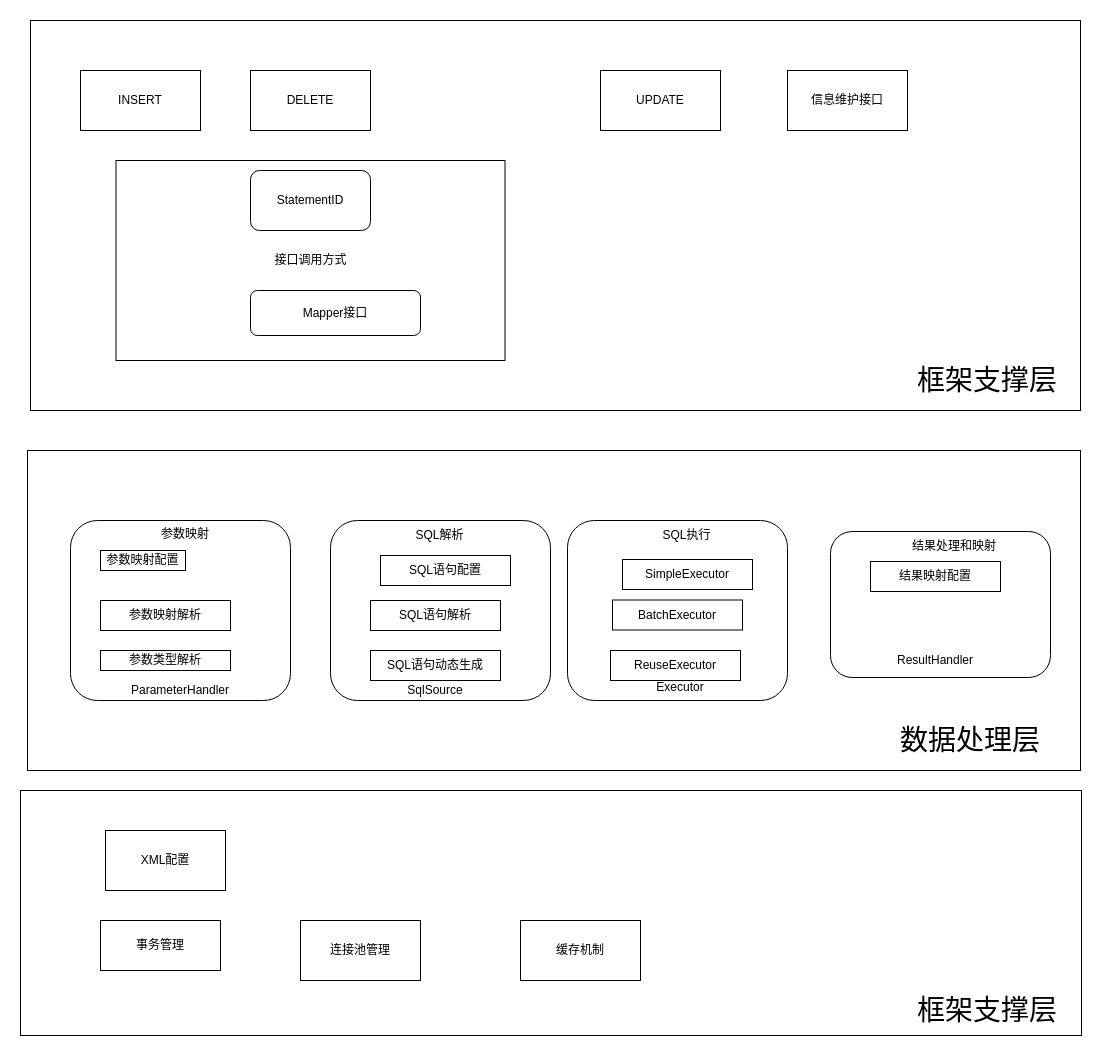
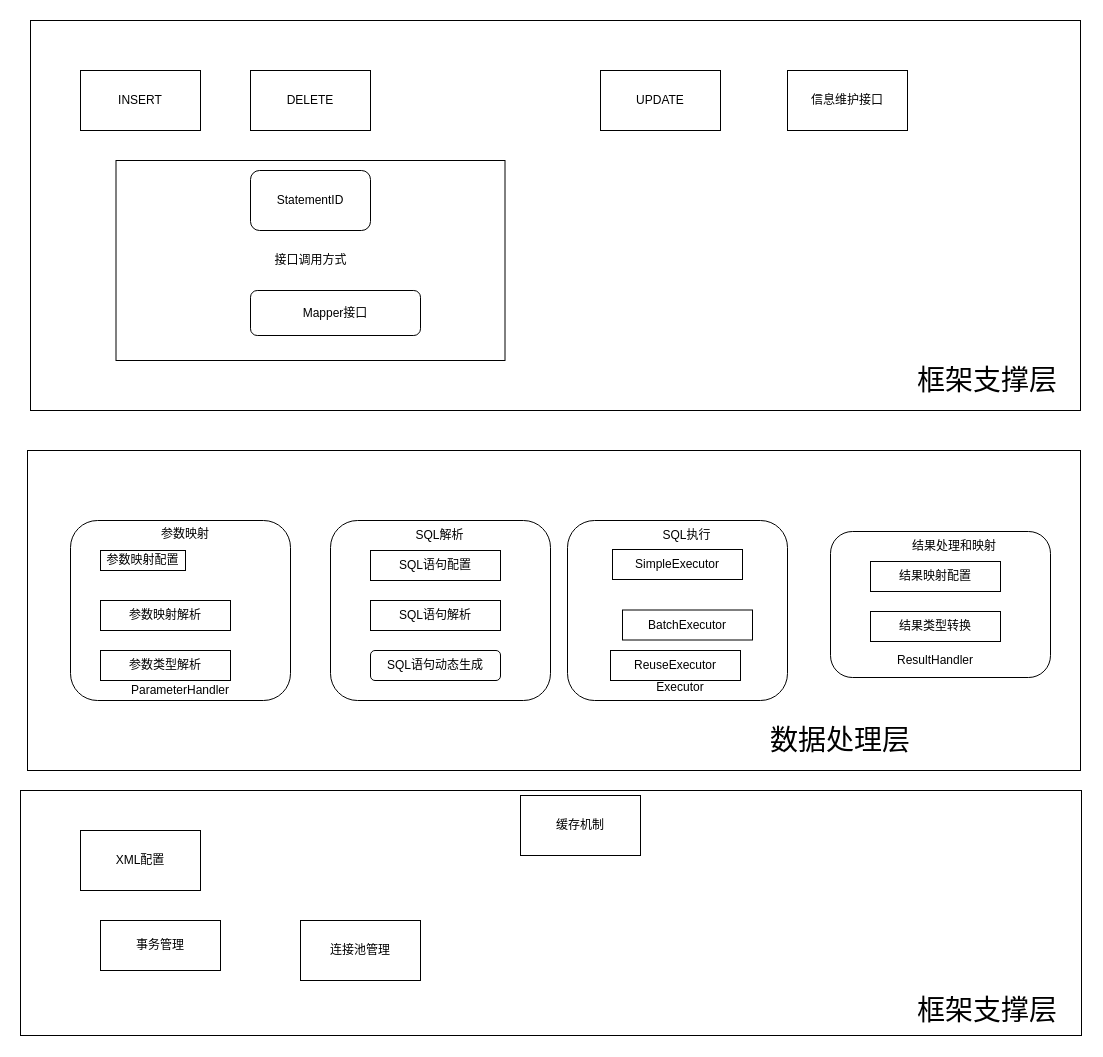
(446, 571) -> (436, 566)
(688, 575) -> (678, 565)
(678, 615) -> (688, 625)
none -> (936, 627)
(166, 661) -> (166, 666)
(436, 666) -> (436, 666)
(436, 691) -> none
(971, 741) -> (841, 741)
(166, 861) -> (141, 861)
(581, 951) -> (581, 826)
